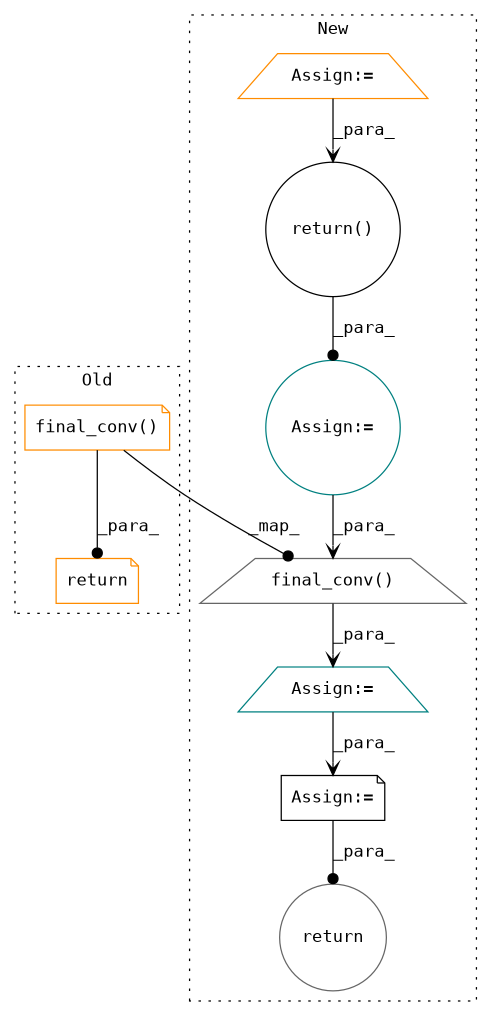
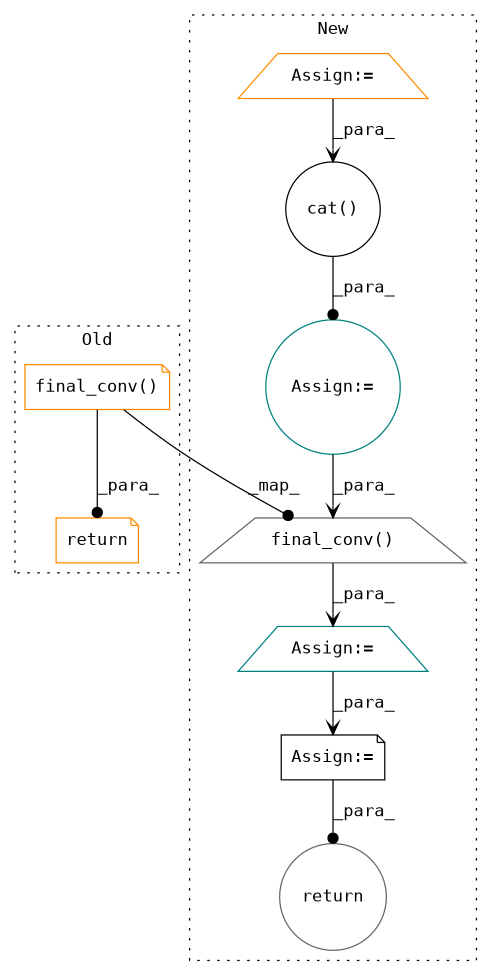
(333, 229) -> (333, 209)
